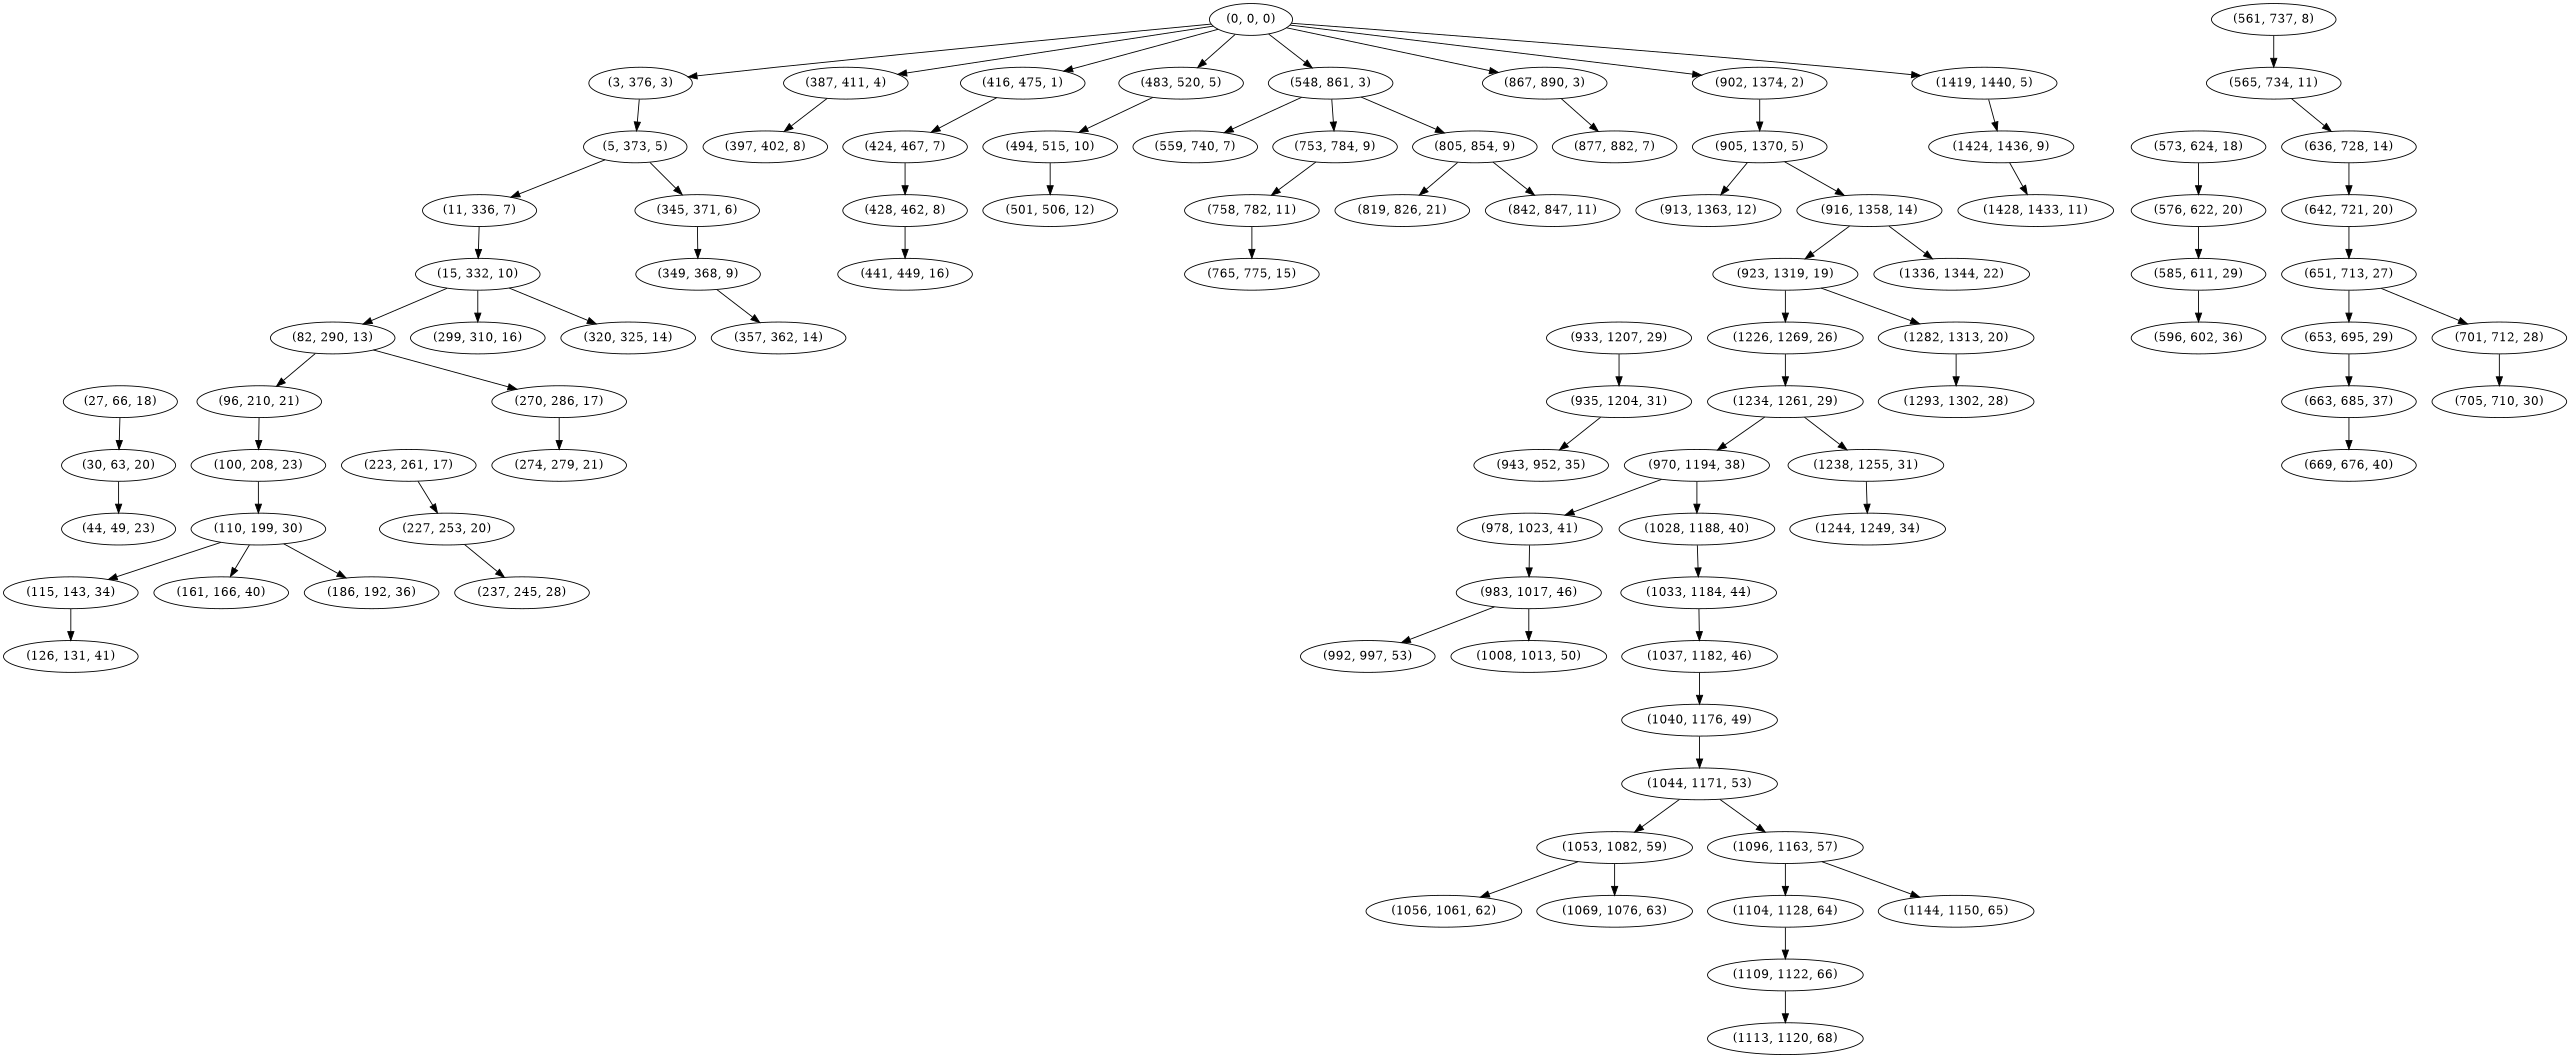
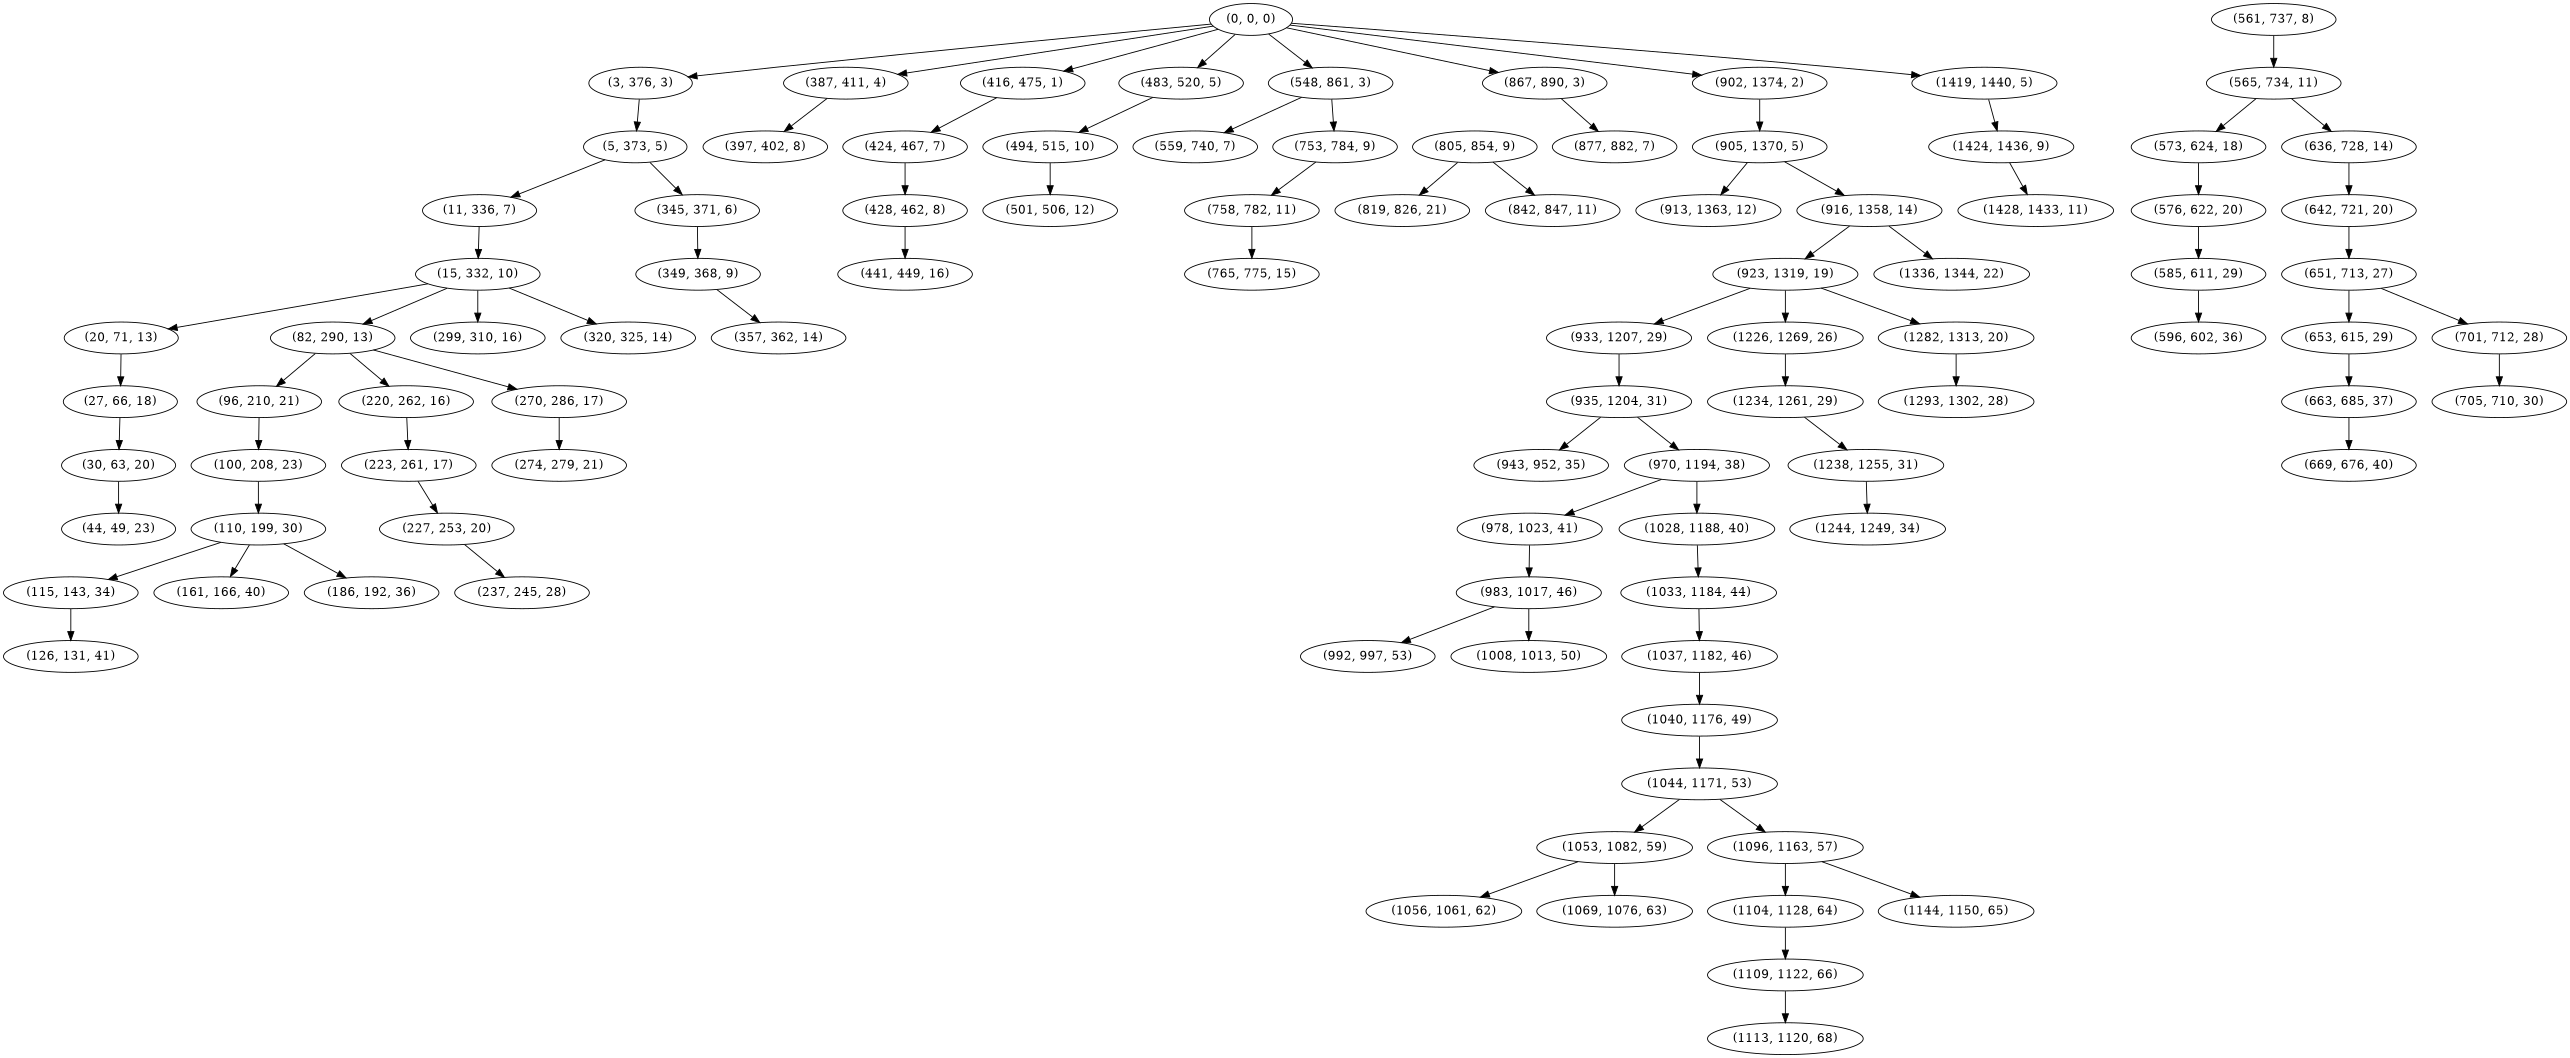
none -> (2240, 112)
(1399, 113) -> none
none -> (1706, 305)
none -> (121, 338)
(2349, 338) -> (2349, 338)
none -> (406, 402)
(1745, 431) -> (1655, 431)
